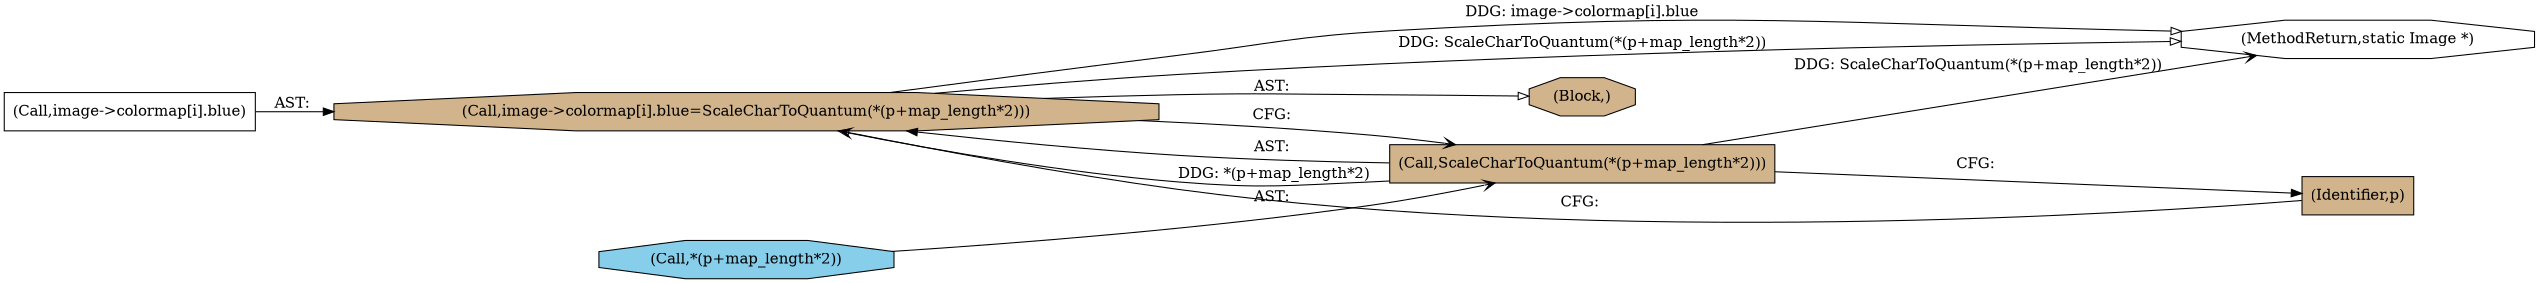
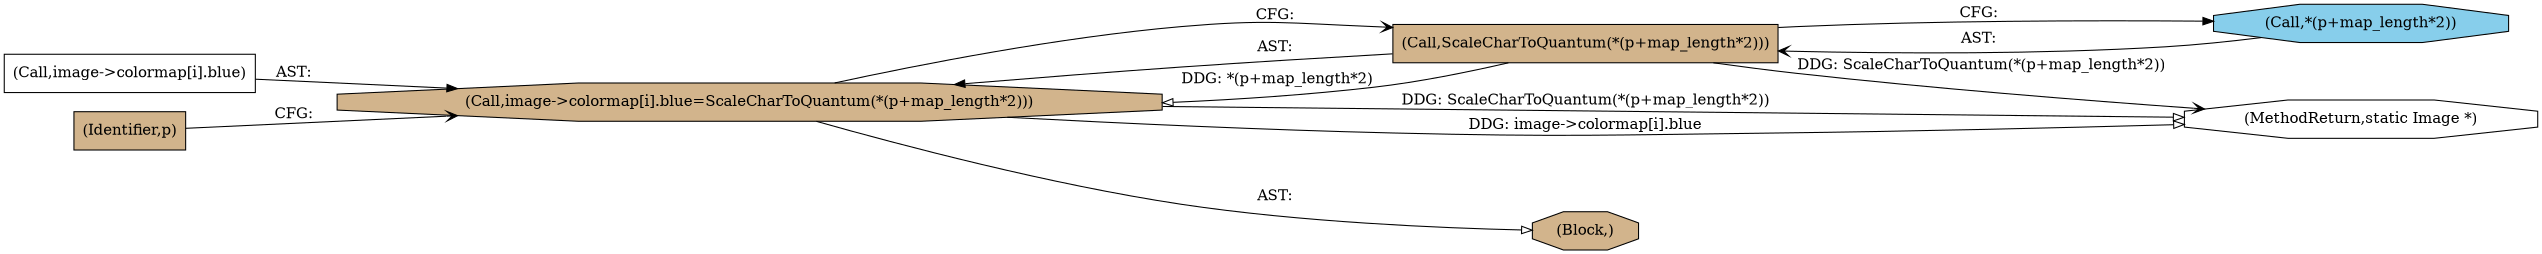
(2033, 182) -> (1990, 22)
